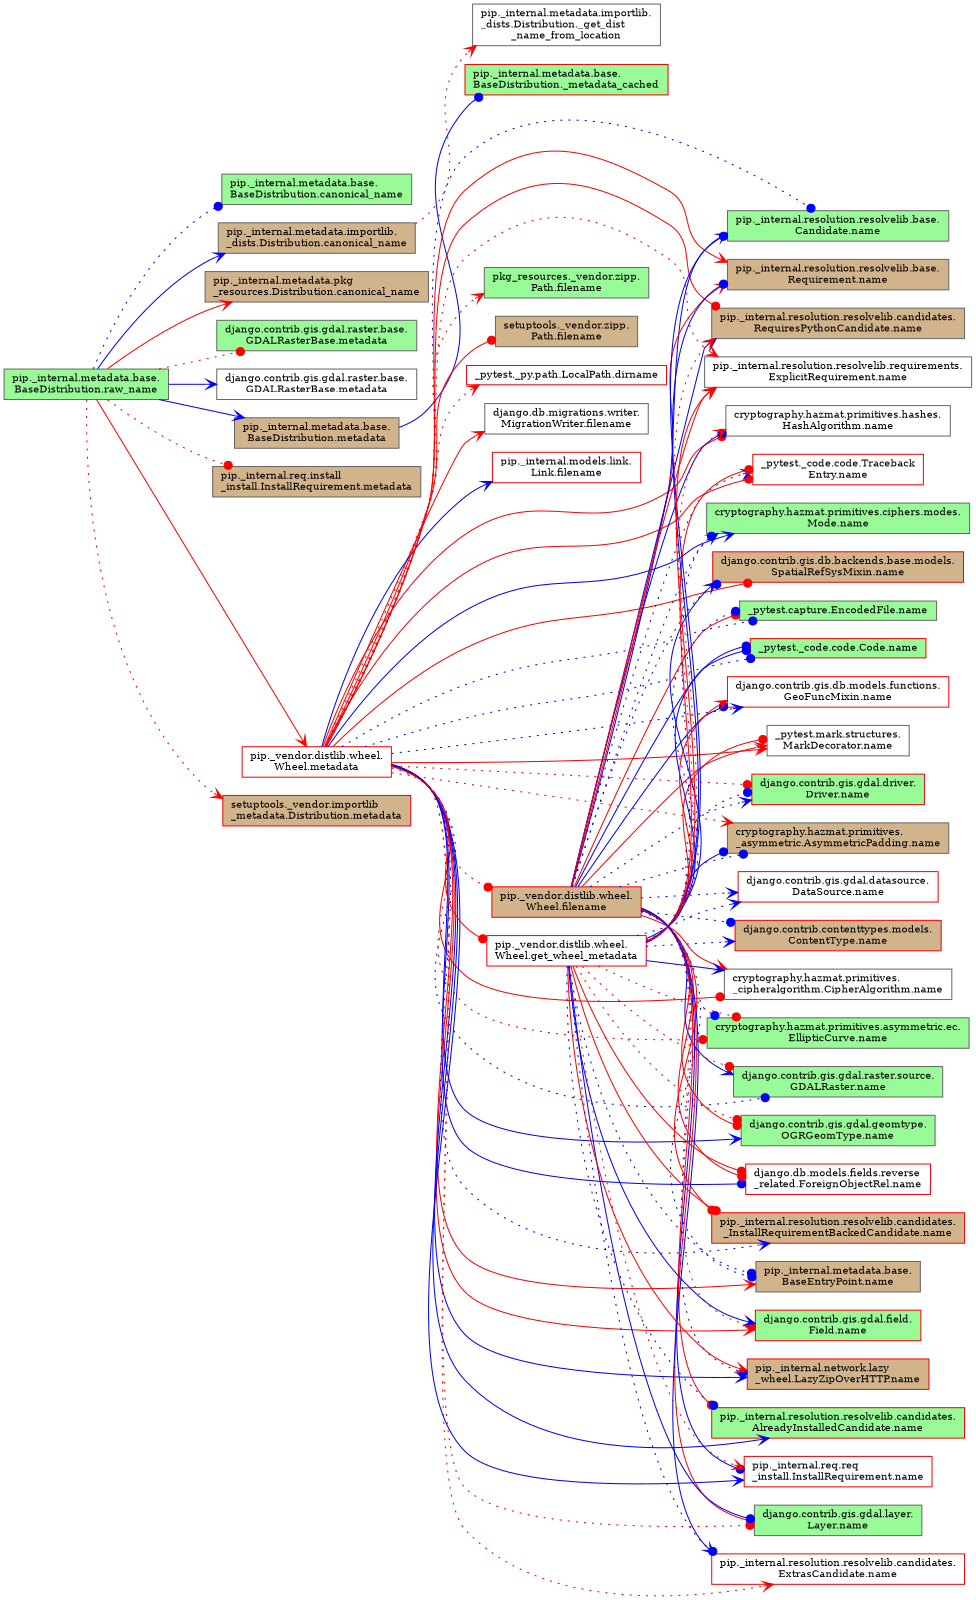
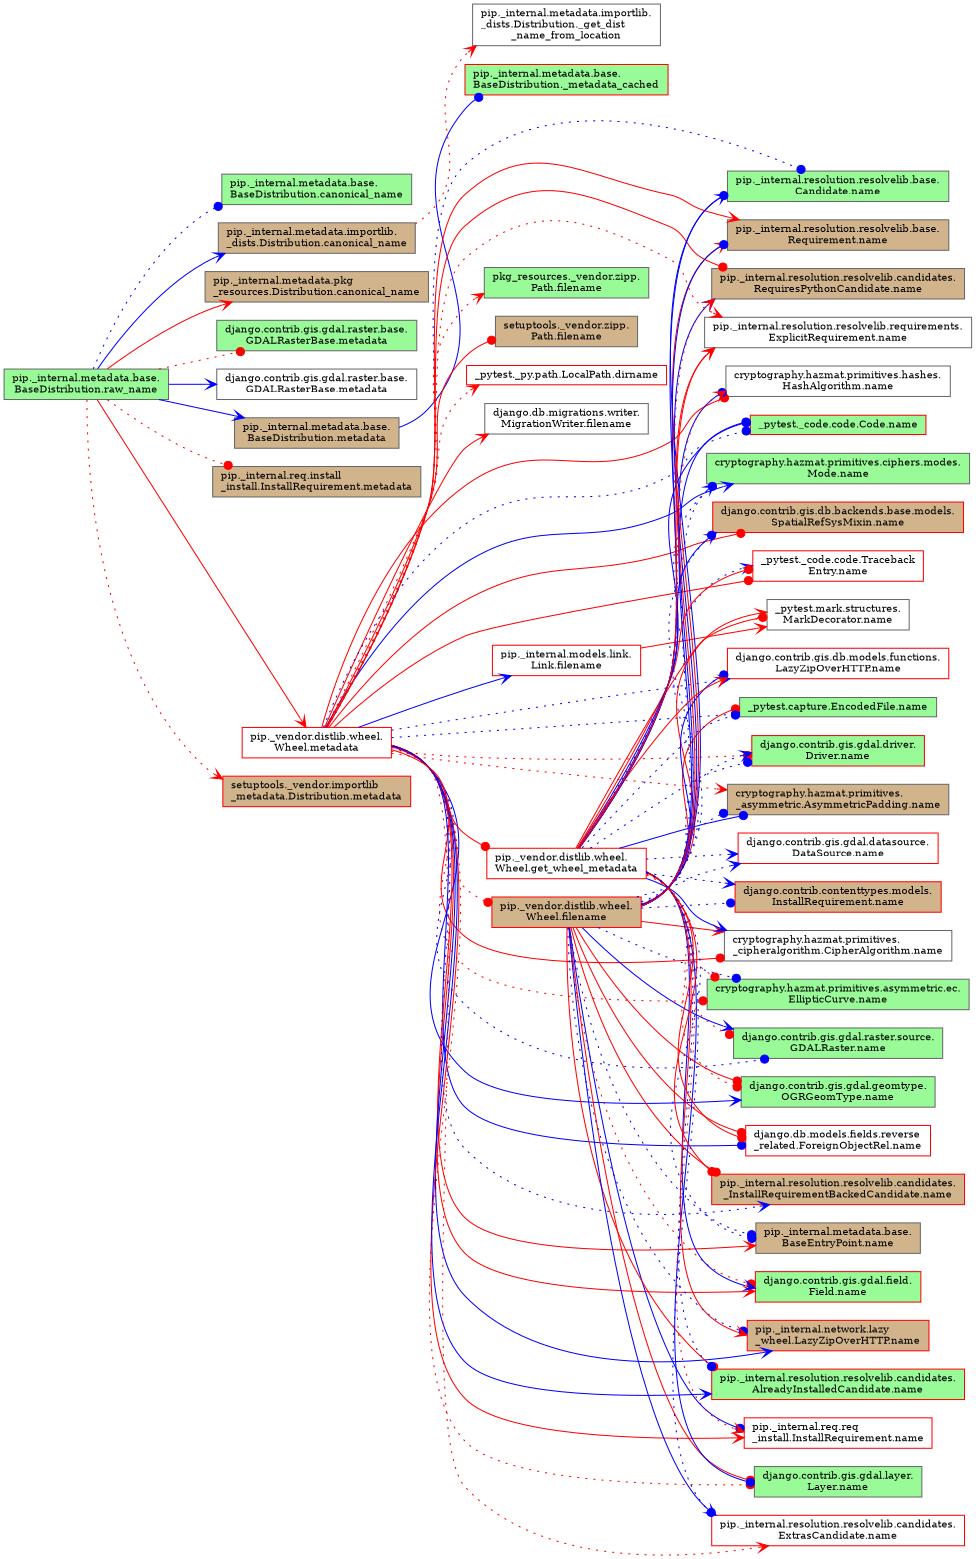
(838, 692) -> (838, 663)
(574, 761) -> (699, 638)
(838, 936) -> (838, 897)
(429, 1309) -> (459, 1387)
